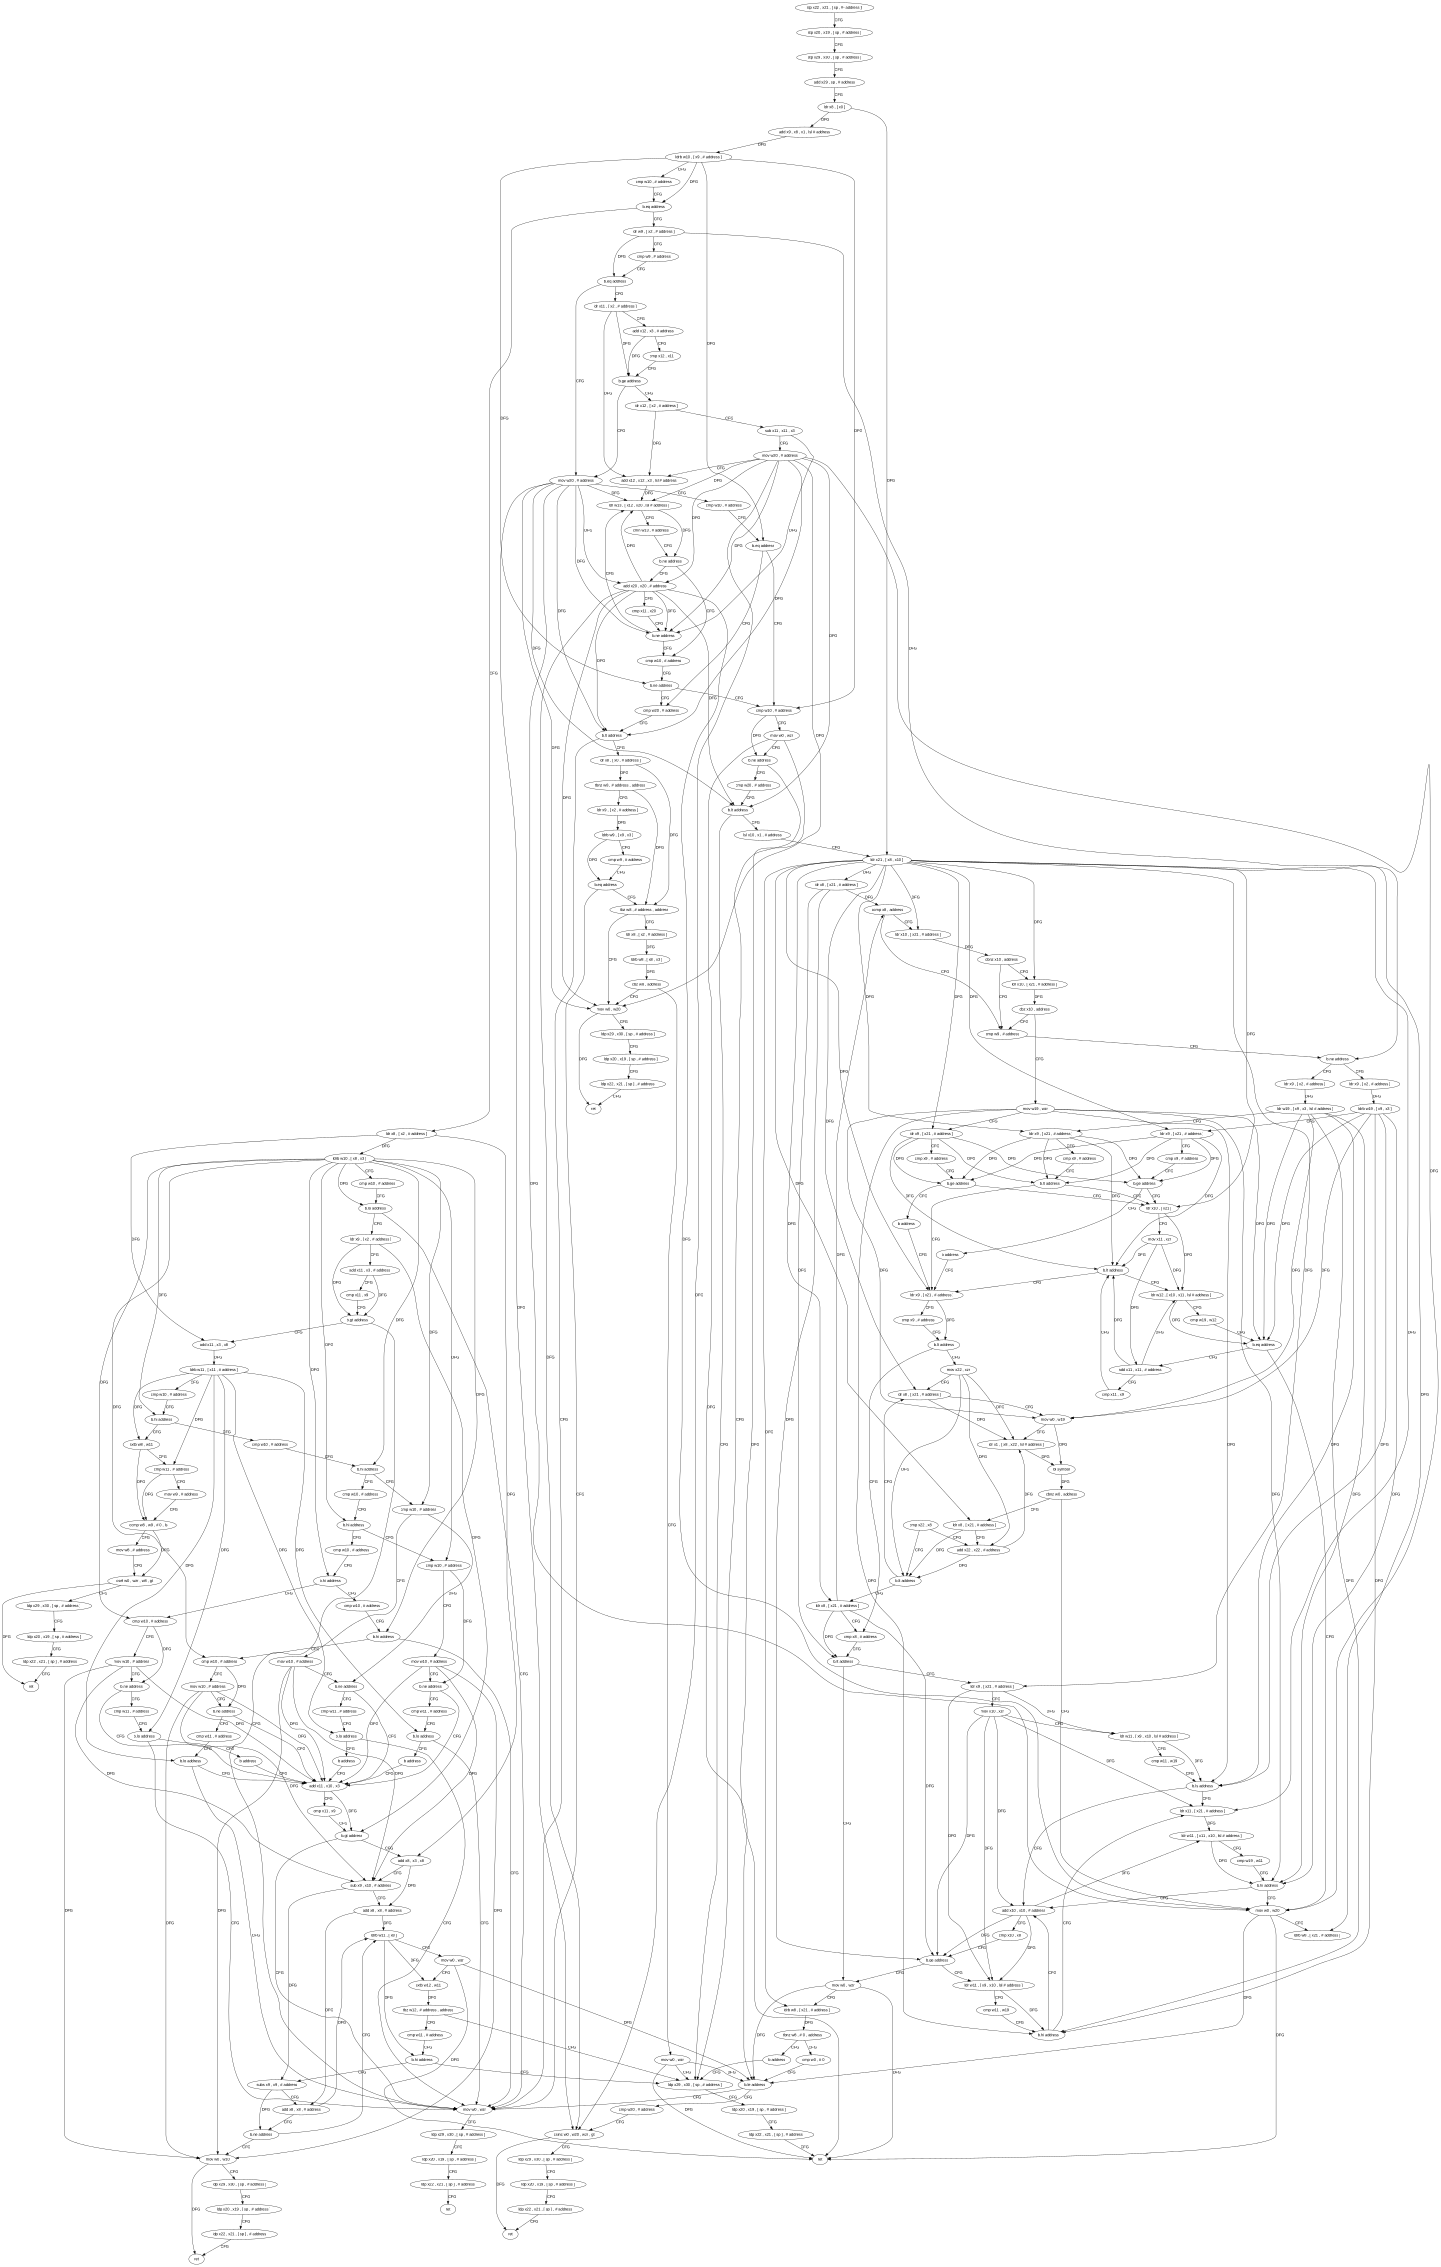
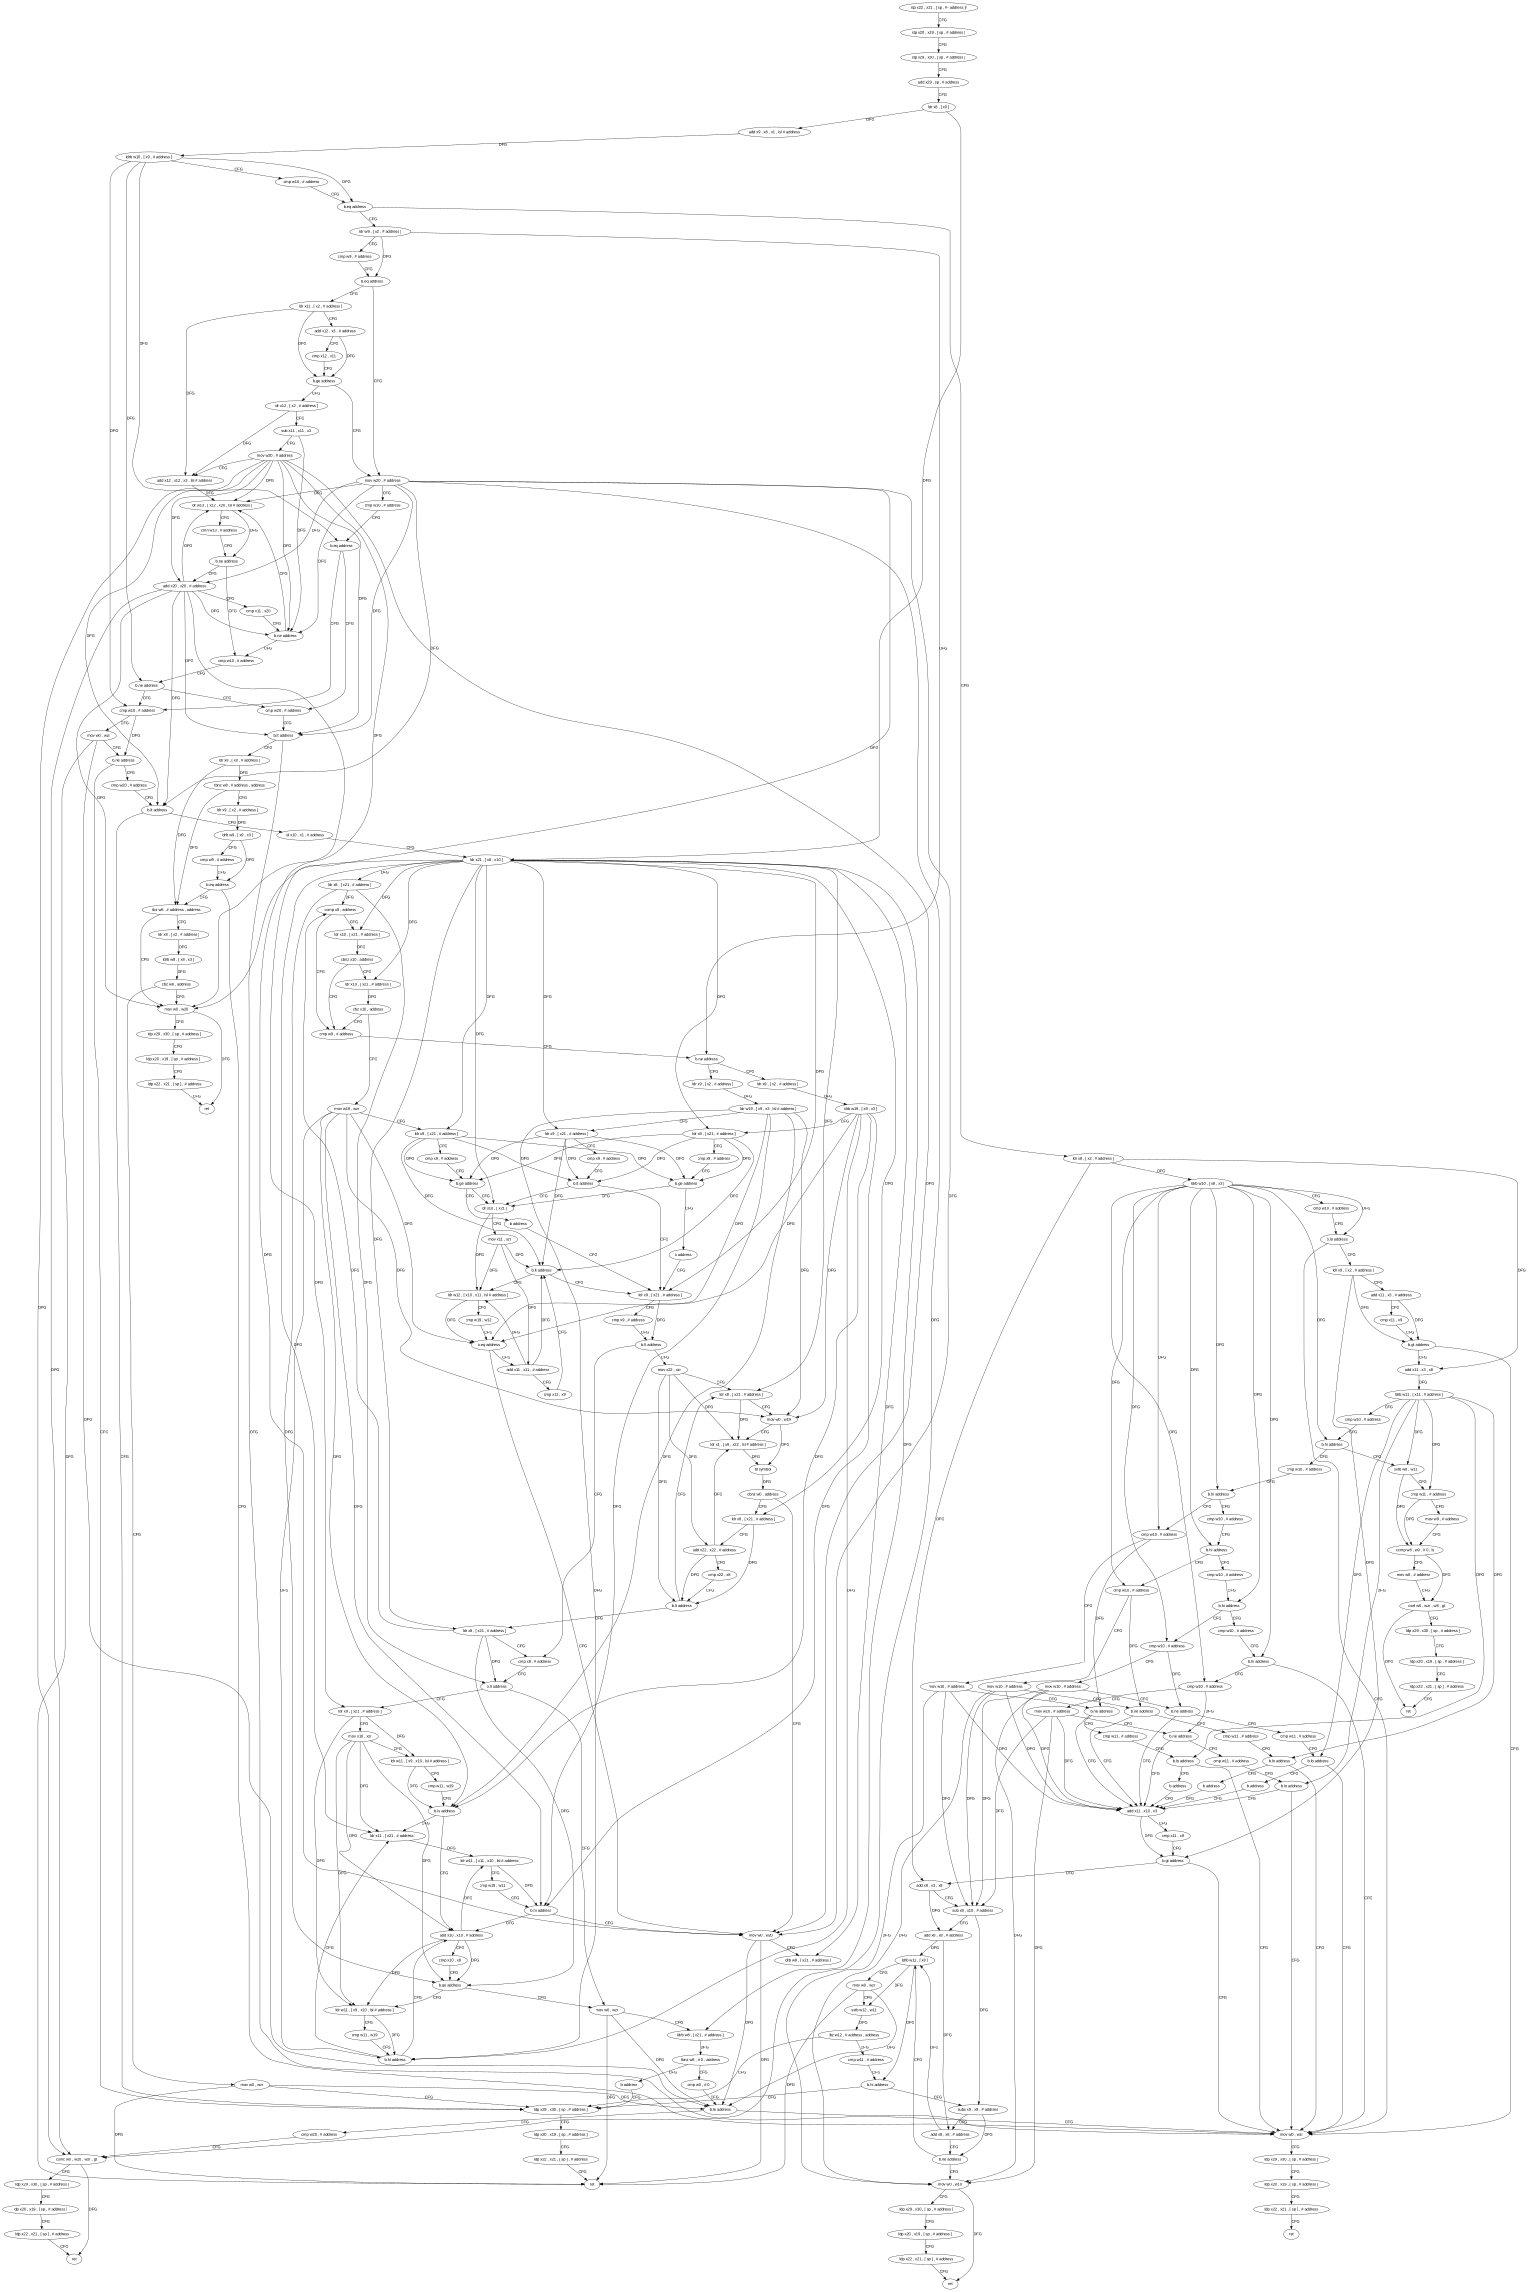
(946, 1536) -> (717, 1561)
